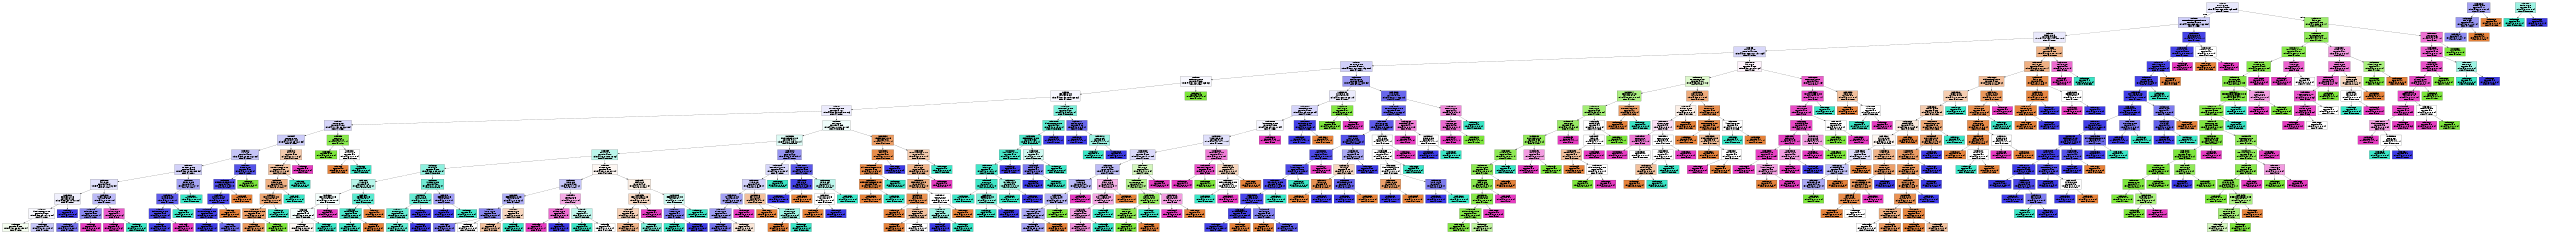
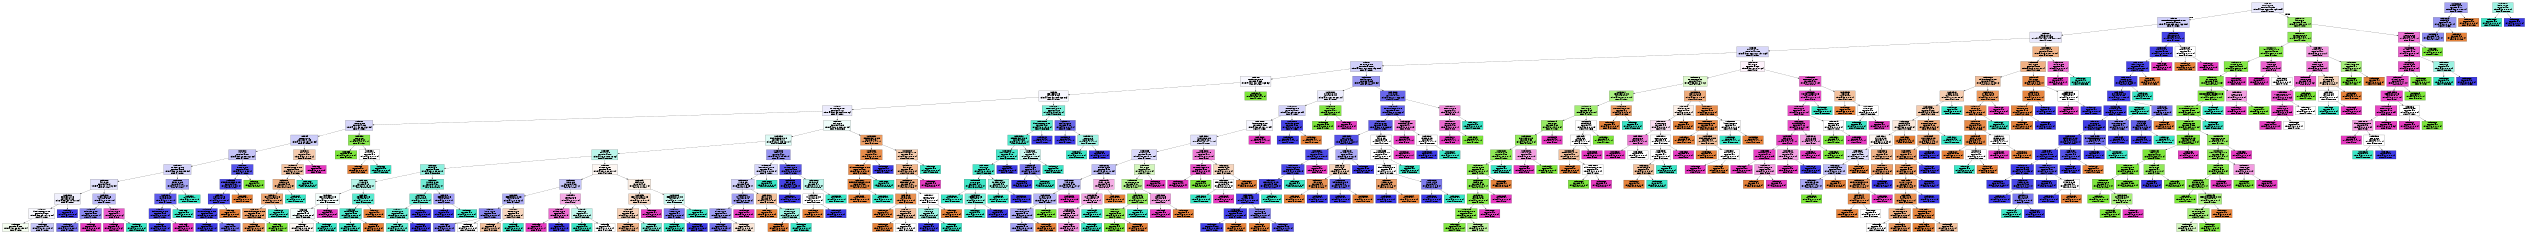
(2234, 96) -> (2211, 96)
(2432, 99) -> (2415, 99)
(2136, 133) -> (2130, 117)
(1353, 144) -> (1346, 144)
(2158, 183) -> (2128, 183)
(802, 199) -> none
(801, 226) -> (801, 226)
